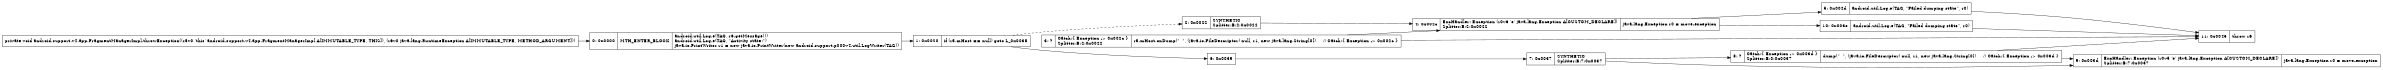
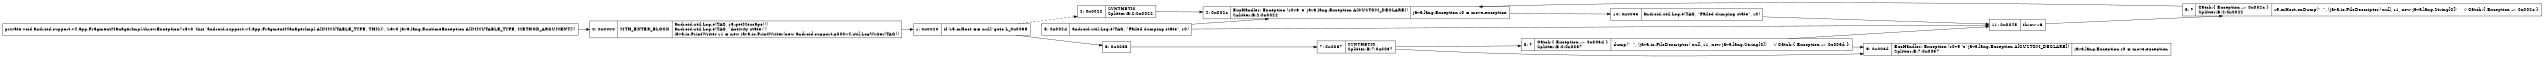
(1755, 15) -> (1229, 22)
(1798, 38) -> (2132, 20)
